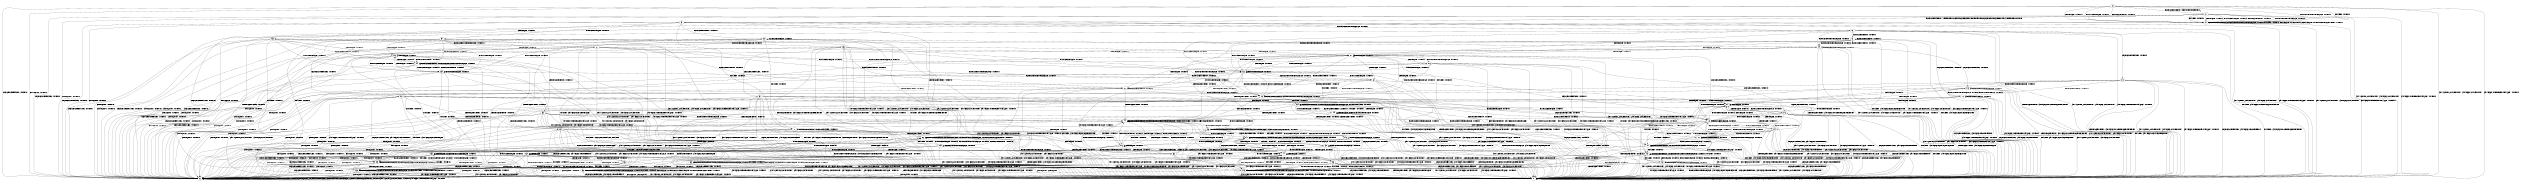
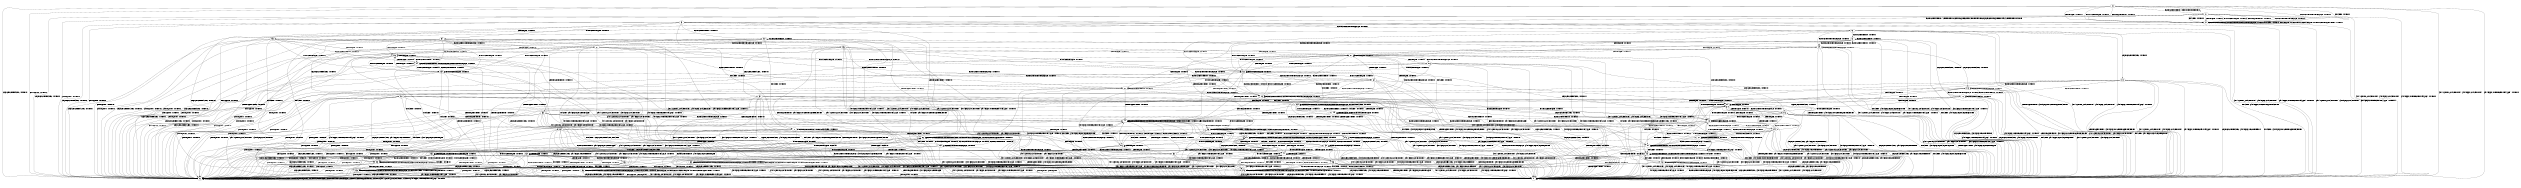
(1281, 98) -> (1280, 103)
(1202, 151) -> (1305, 128)
